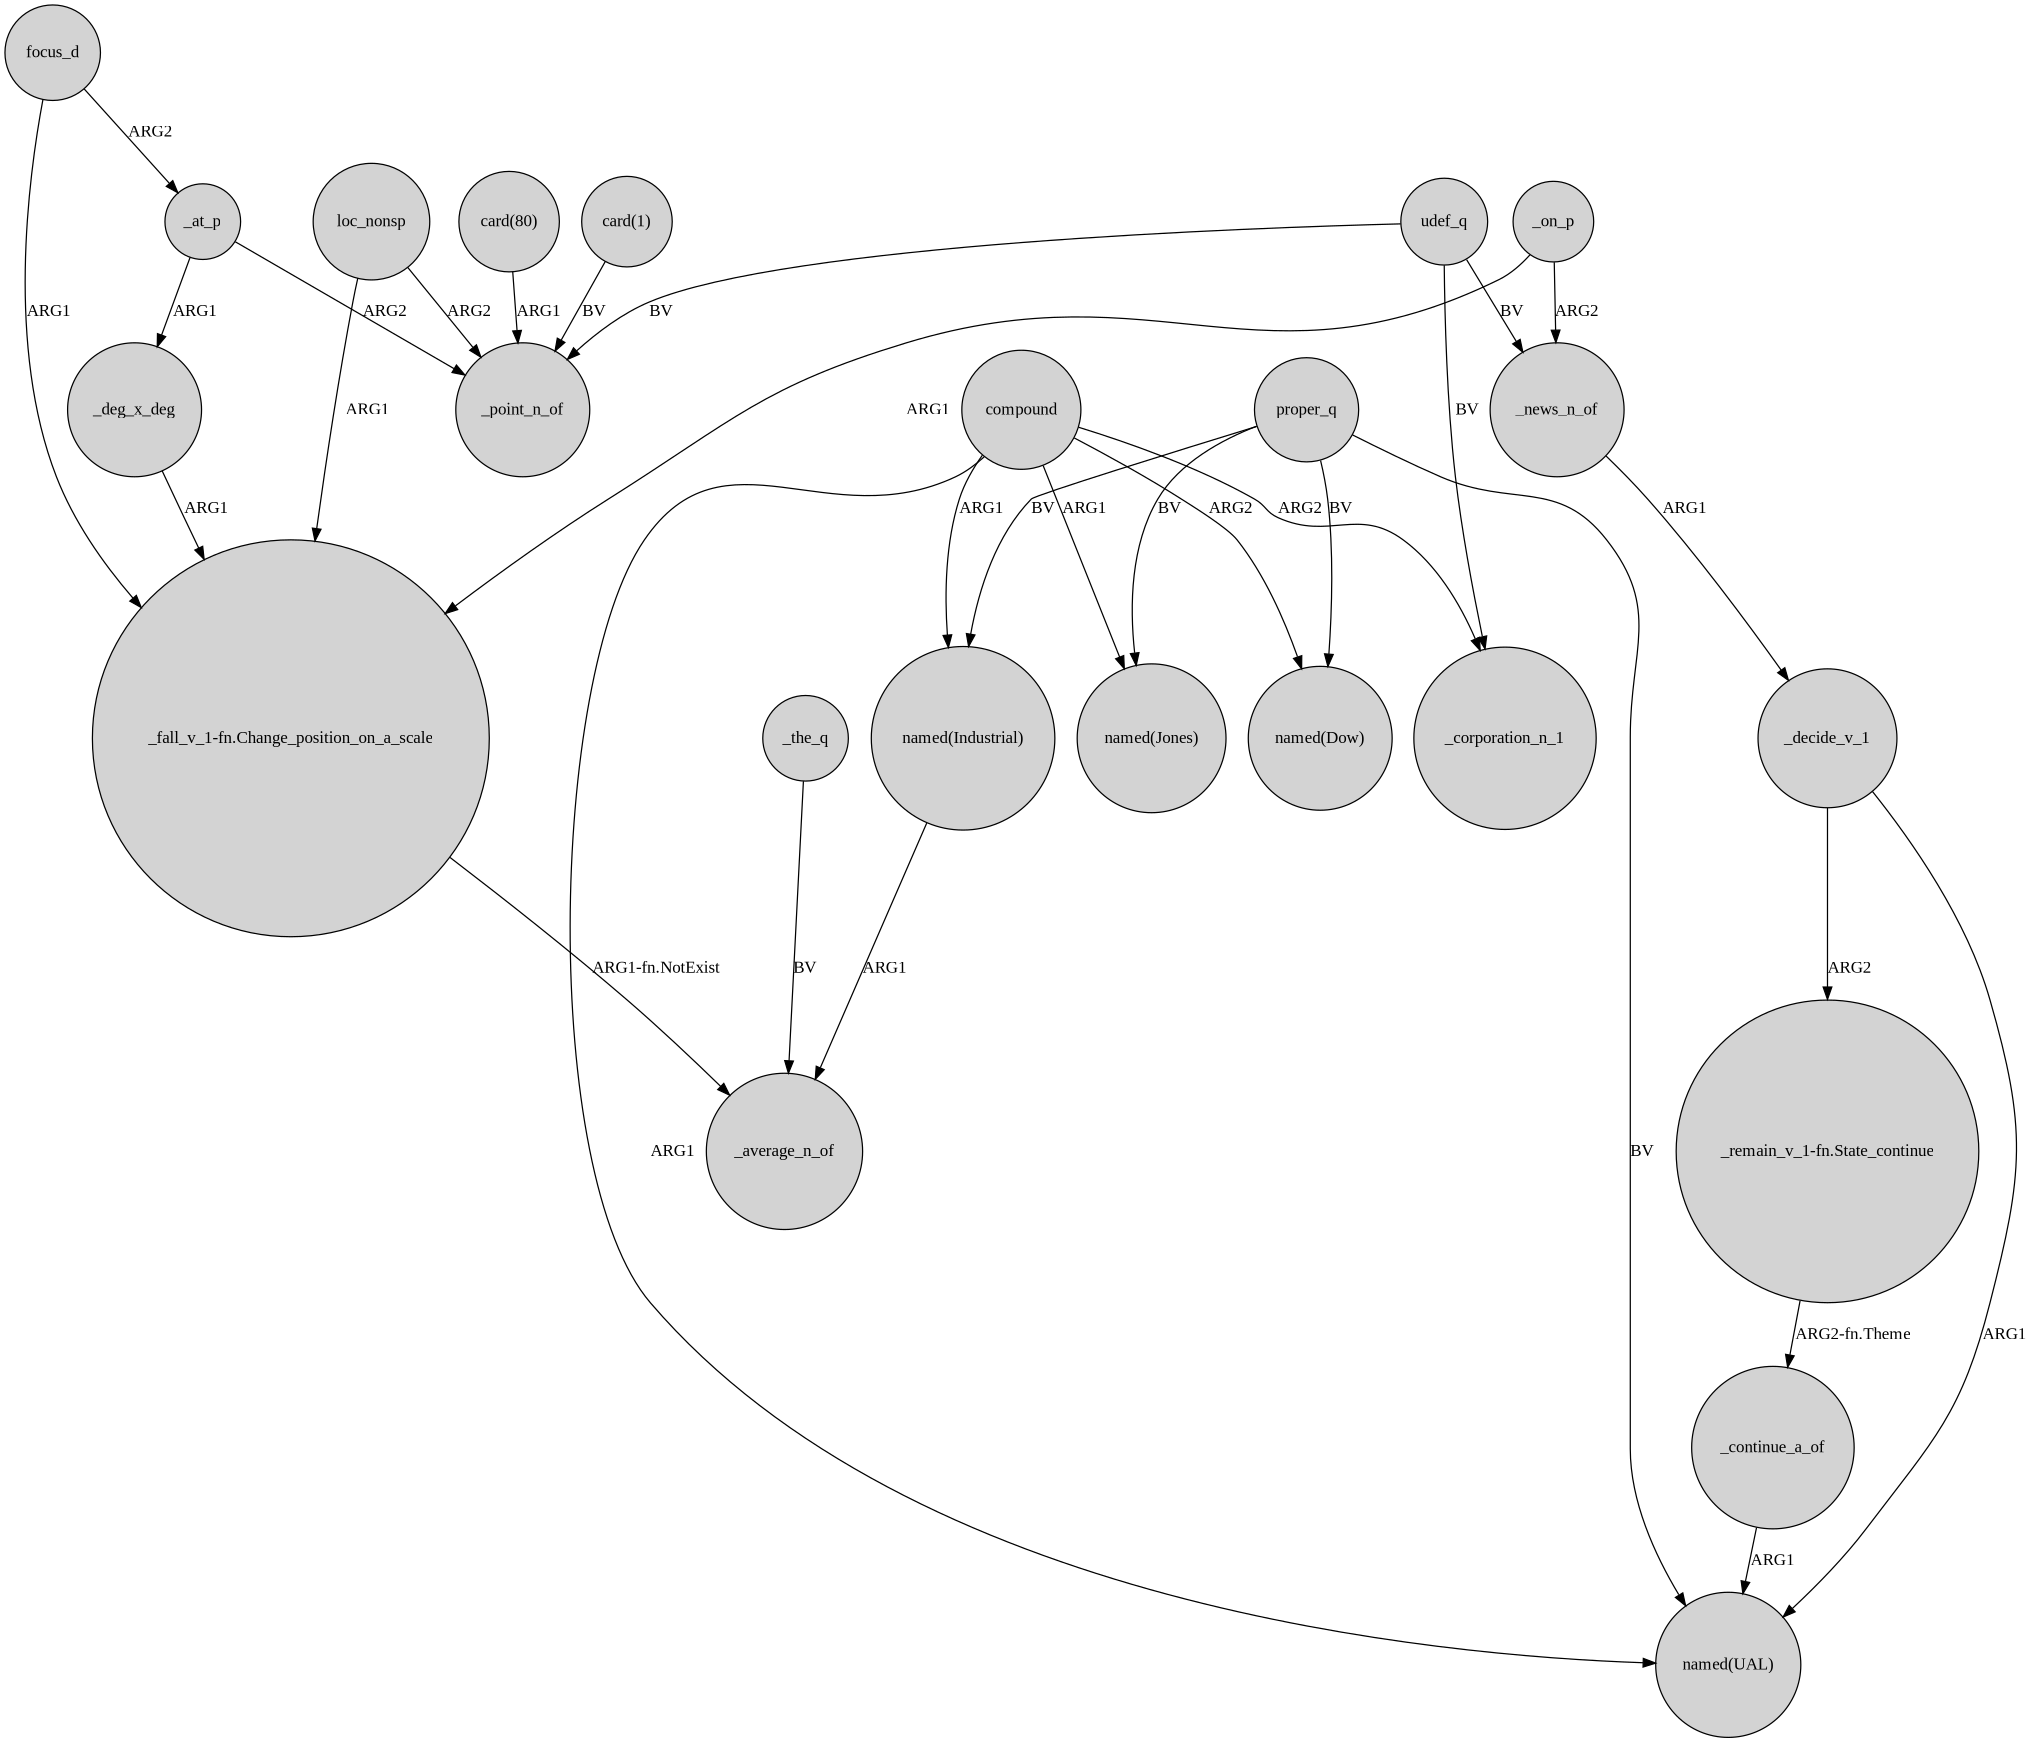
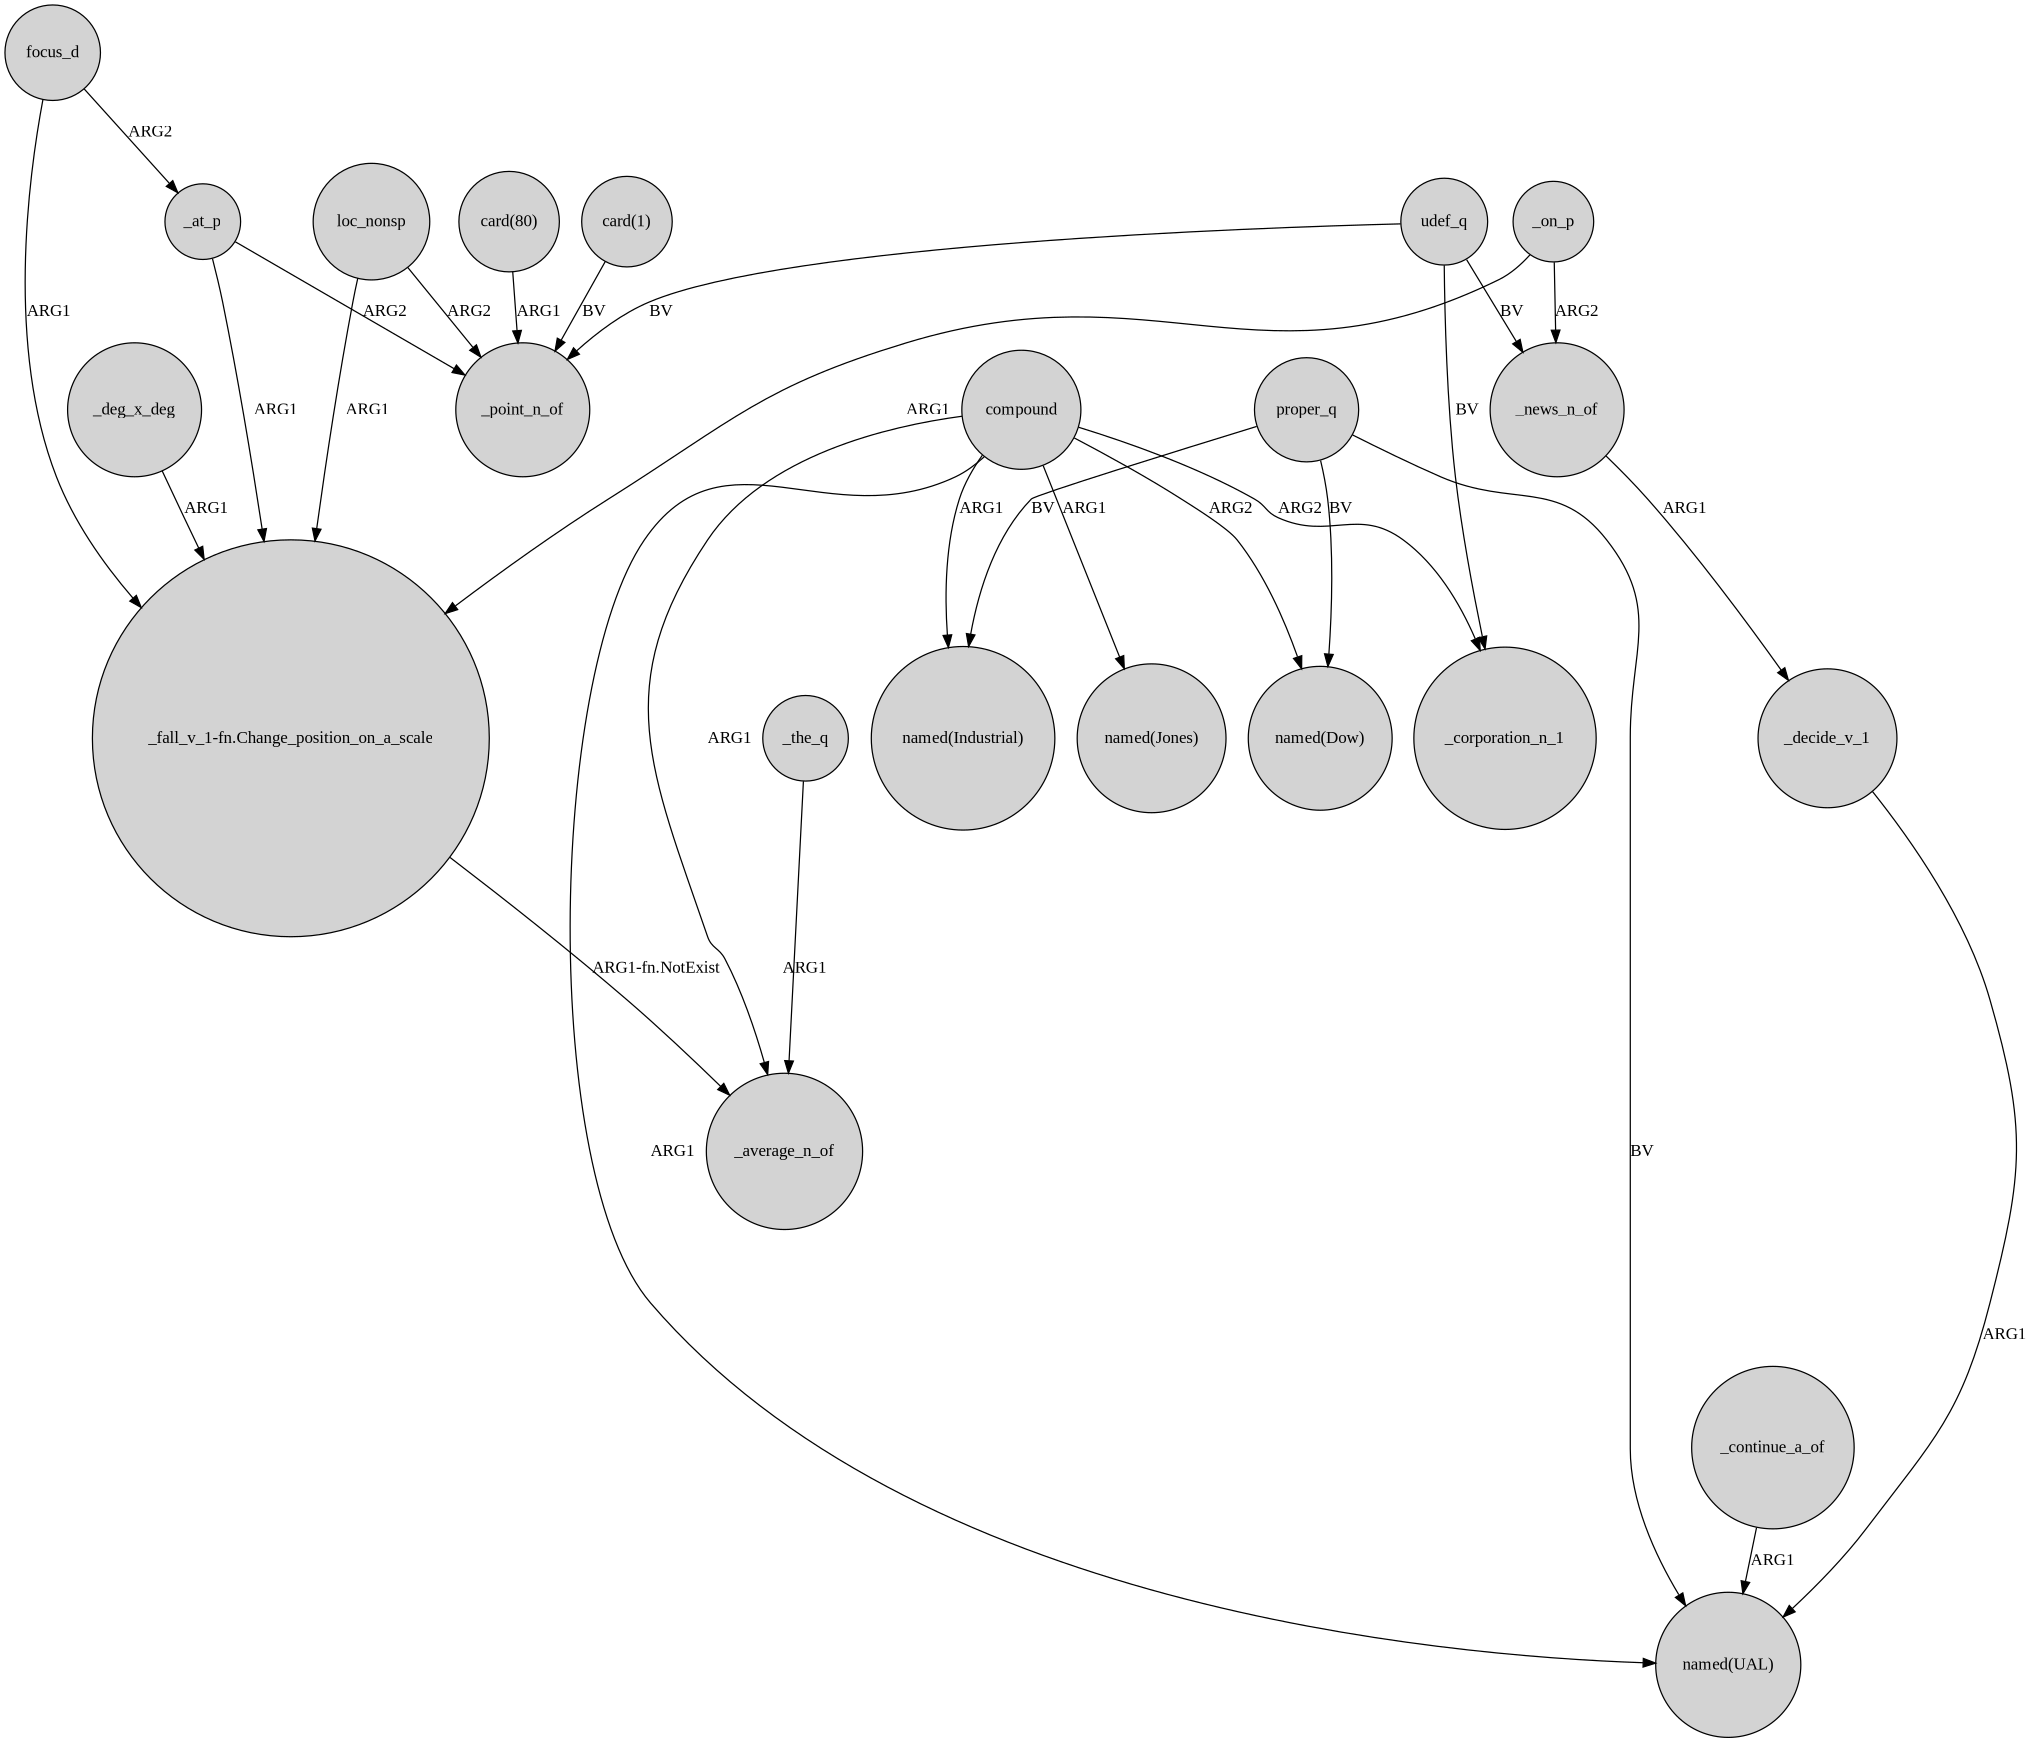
(176, 296) -> (240, 393)
(1150, 514) -> none
(874, 945) -> (654, 661)
(805, 968) -> (805, 968)
(1828, 1151) -> none
